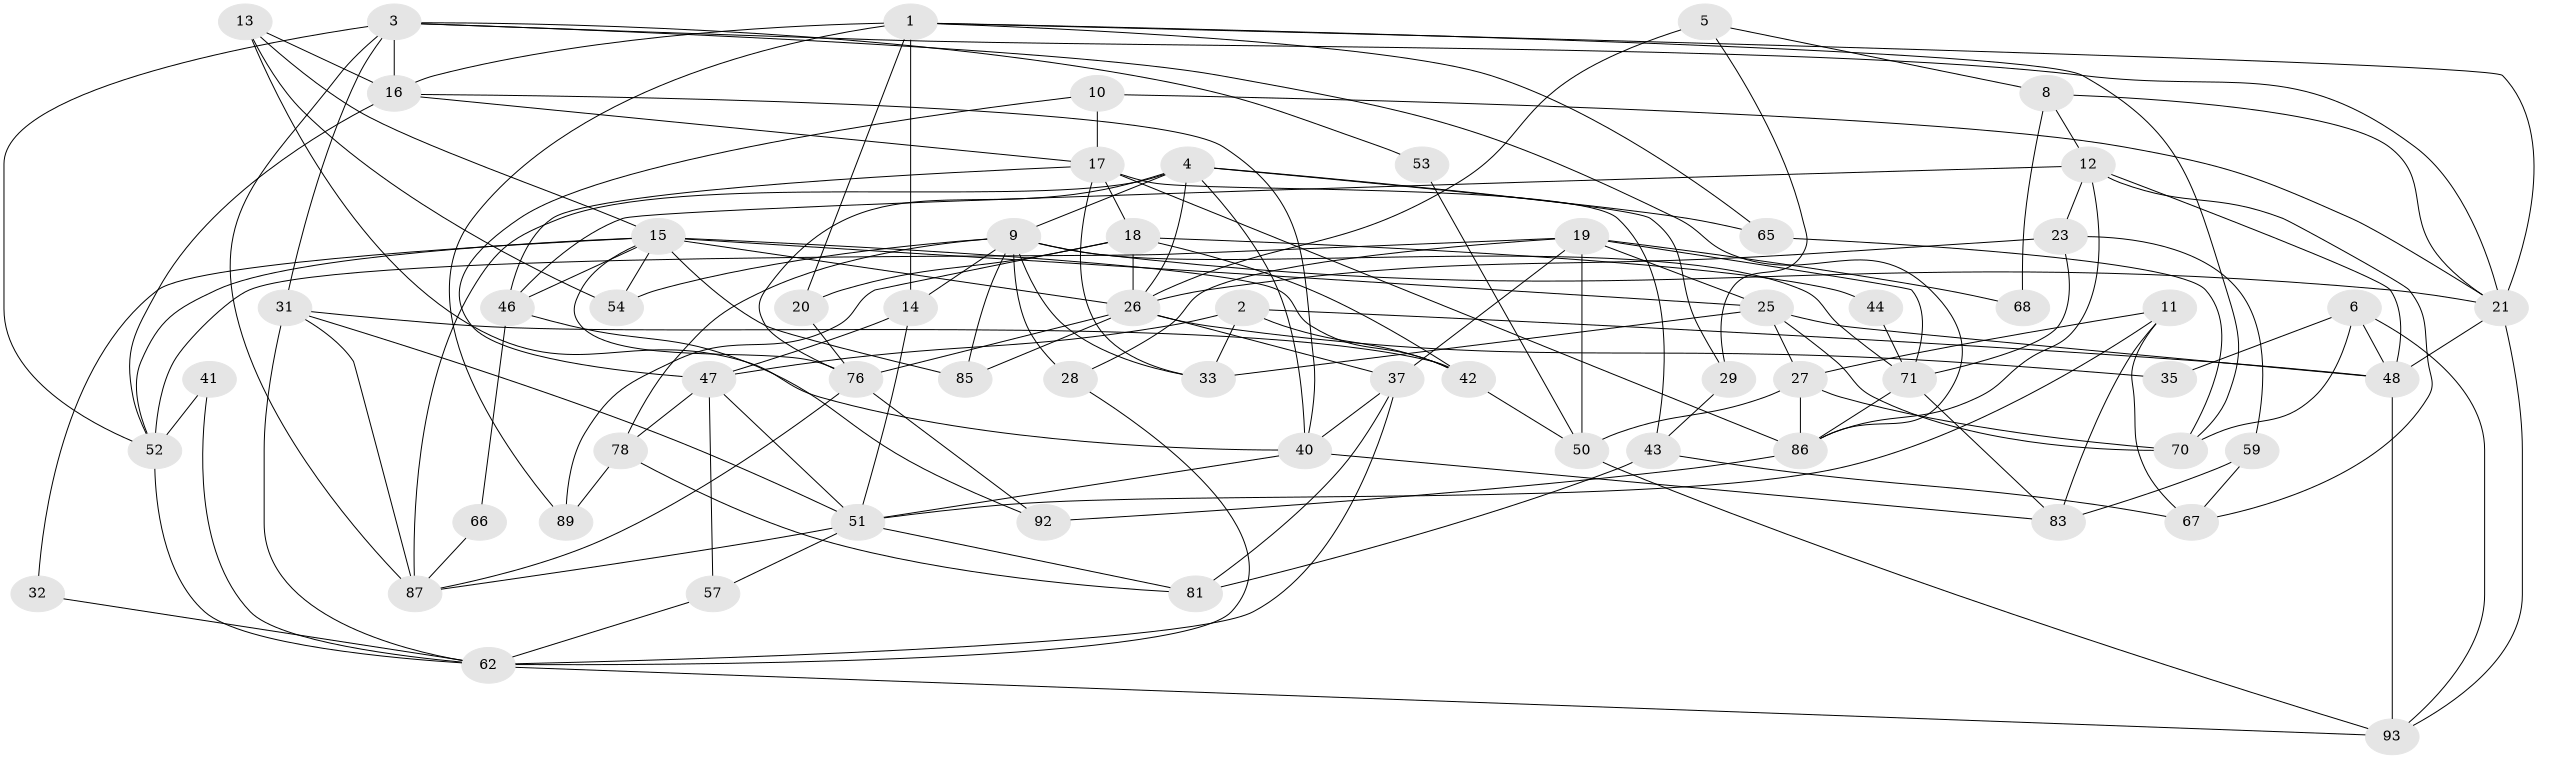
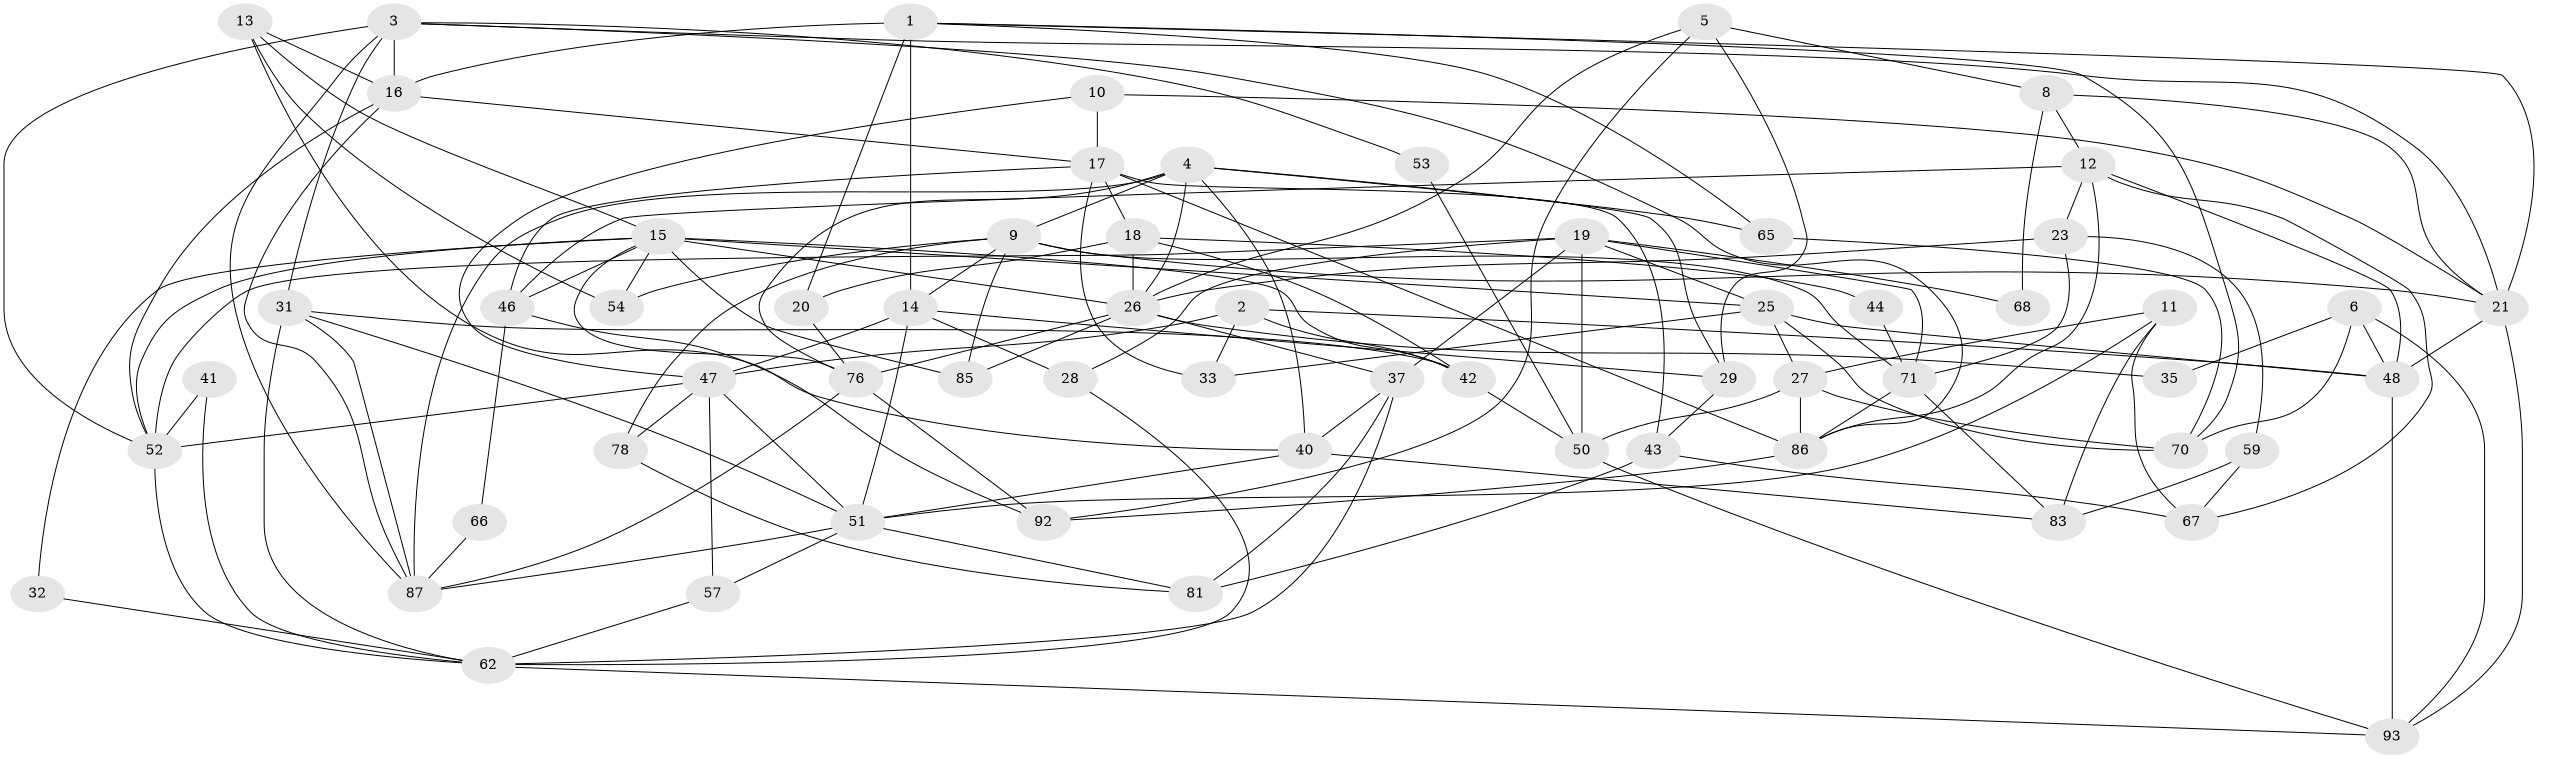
(1010, 114) -> (268, 342)
(1022, 314) -> (982, 340)
(1092, 344) -> none
none -> (1454, 356)
none -> (1490, 408)
none -> (444, 414)
(566, 522) -> none
